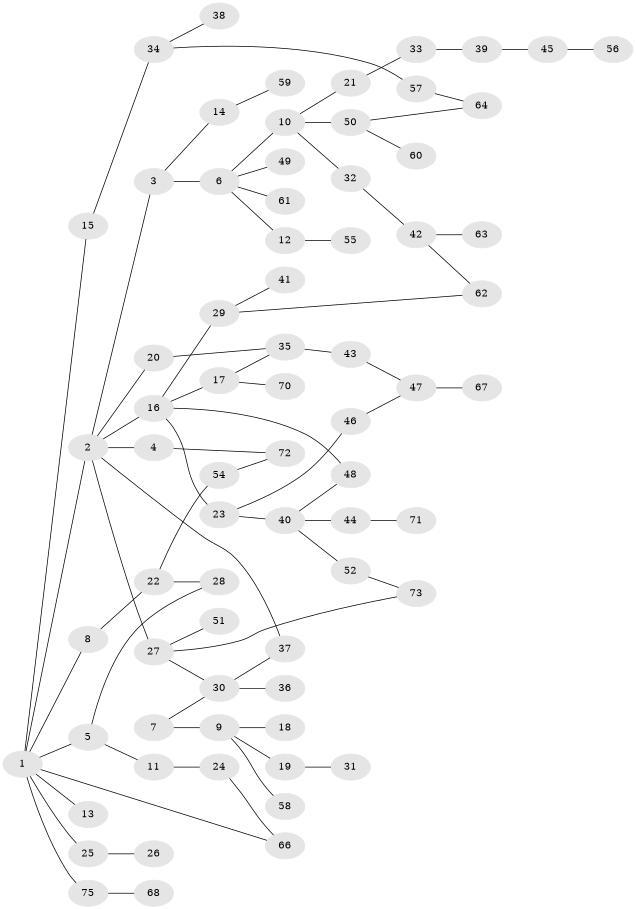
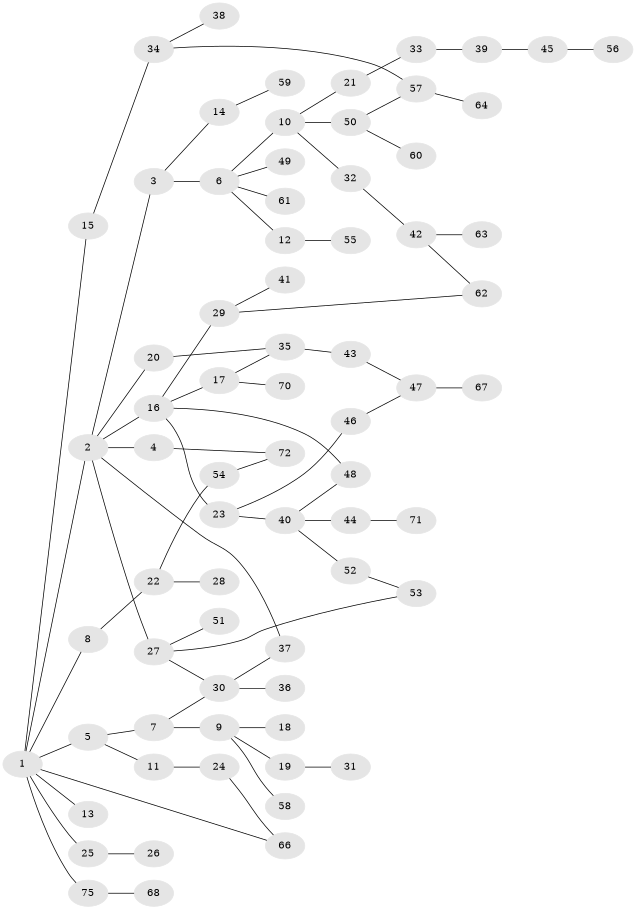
(416, 114) -> (384, 106)
(416, 594) -> (416, 594)
(128, 640) -> (121, 732)
